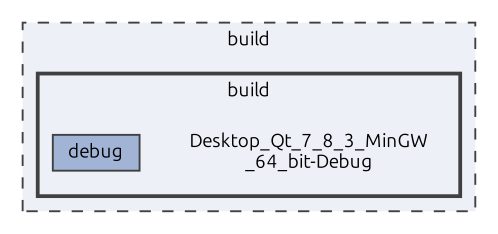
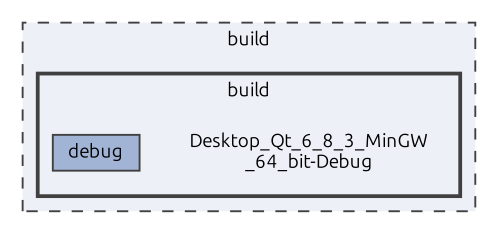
(309, 153) -> (309, 153)
